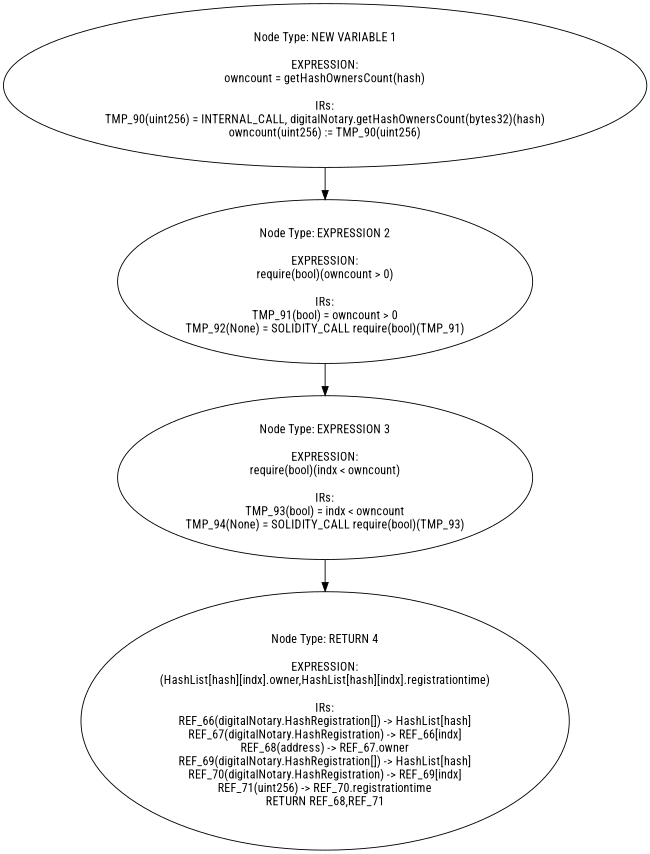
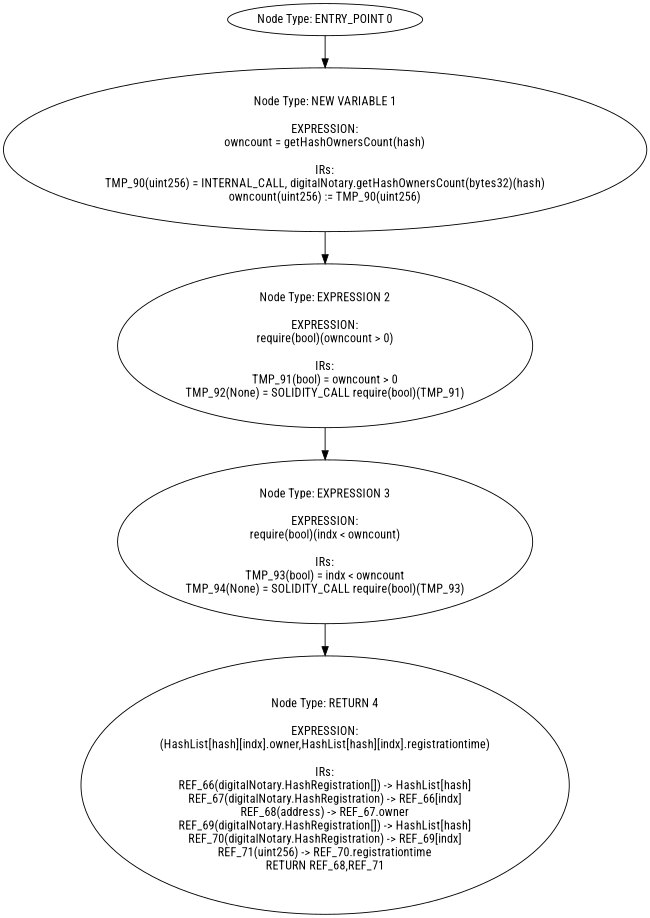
none -> (325, 20)
